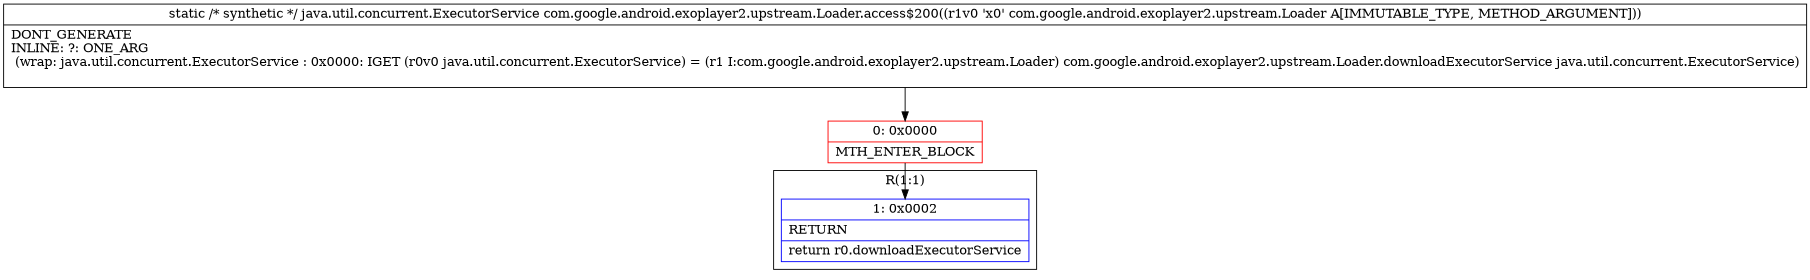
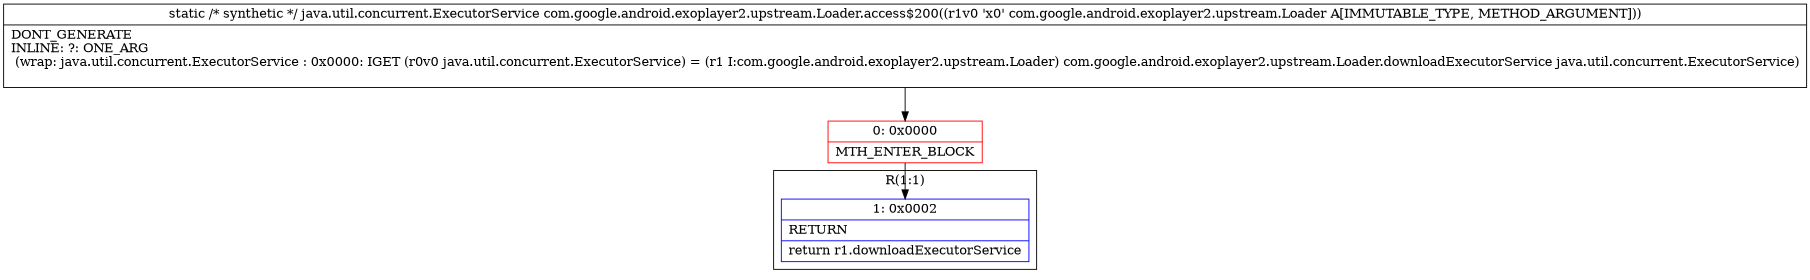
(905, 251) -> (905, 251)
